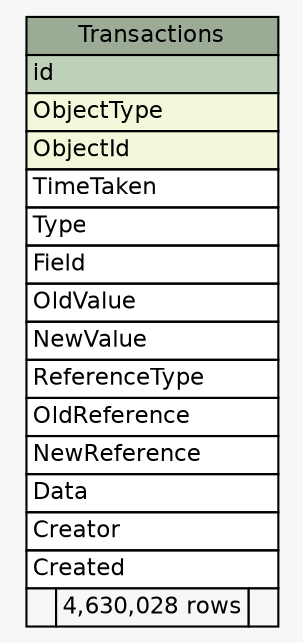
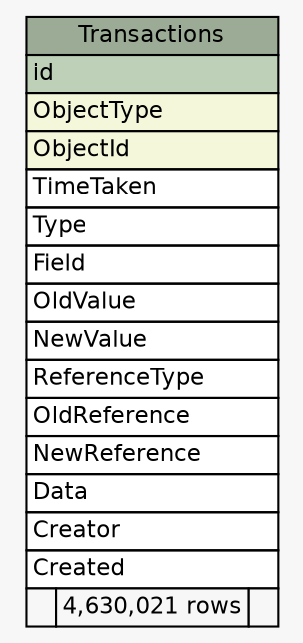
(152, 606) -> (152, 606)
